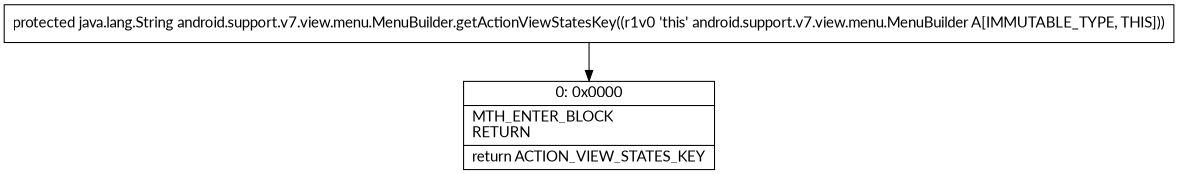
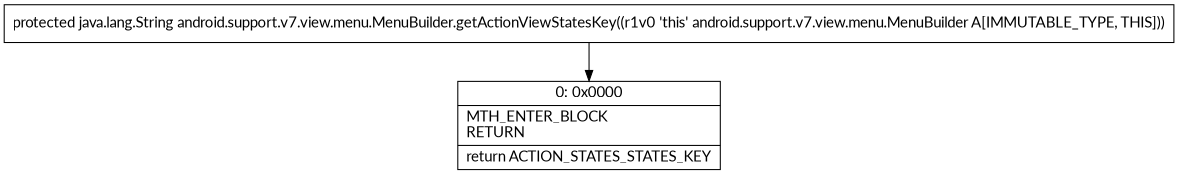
(589, 157) -> (589, 157)
